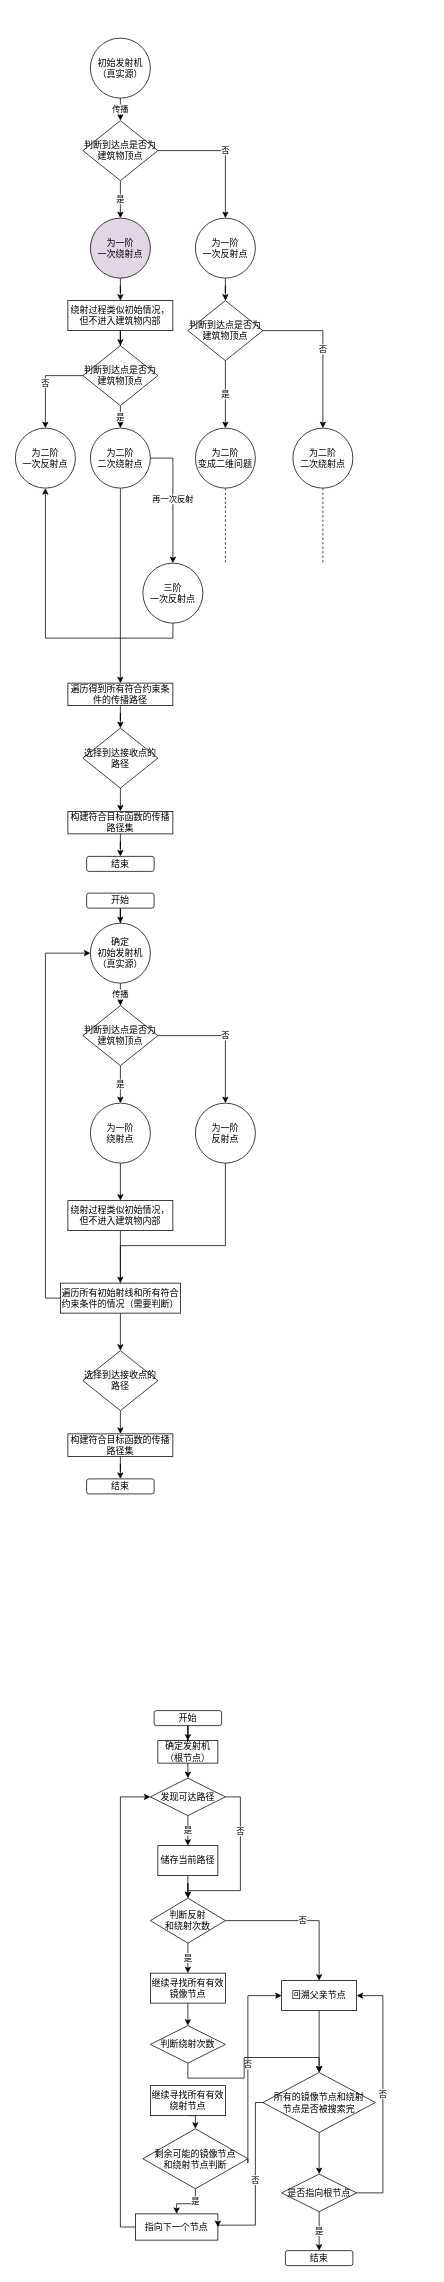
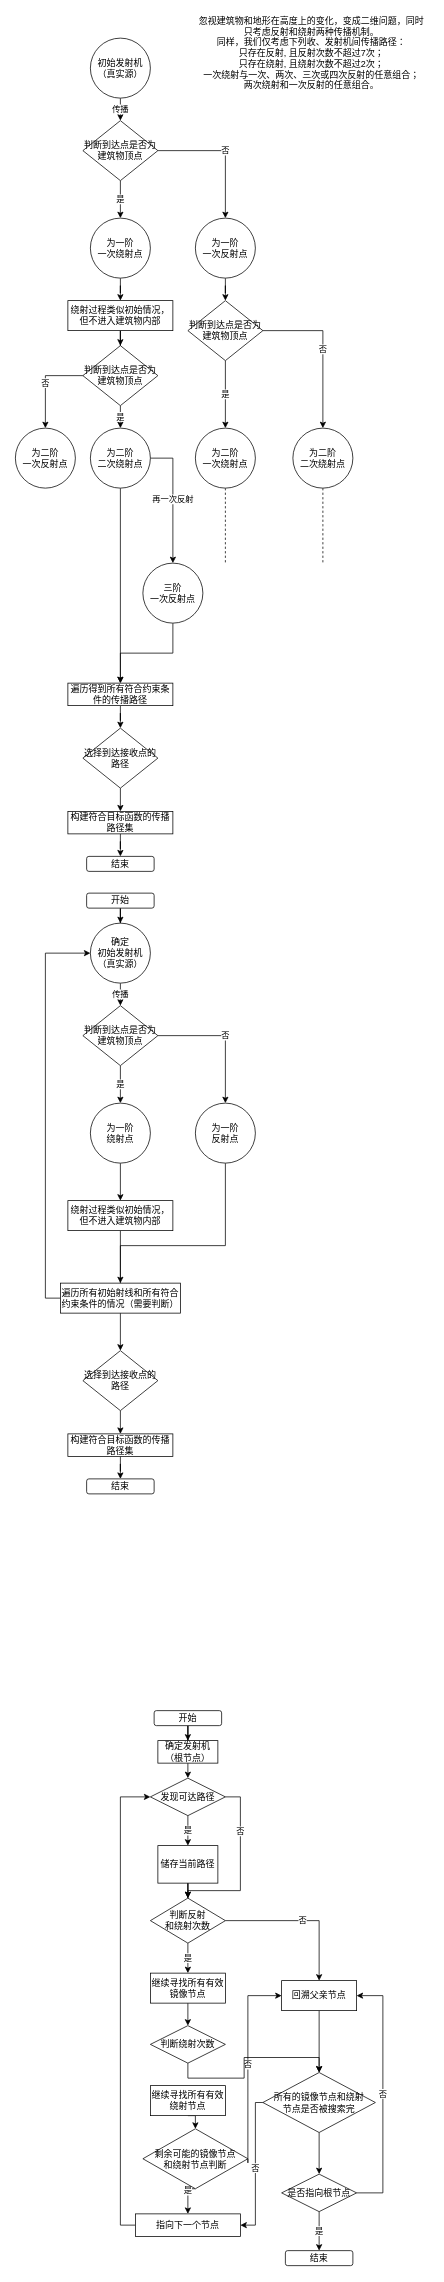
none -> (312, 53)
(120, 248) -> (120, 248)
(225, 458) -> (225, 458)
(45, 567) -> (157, 653)
(188, 1860) -> (188, 1864)
(177, 2227) -> (188, 2225)
